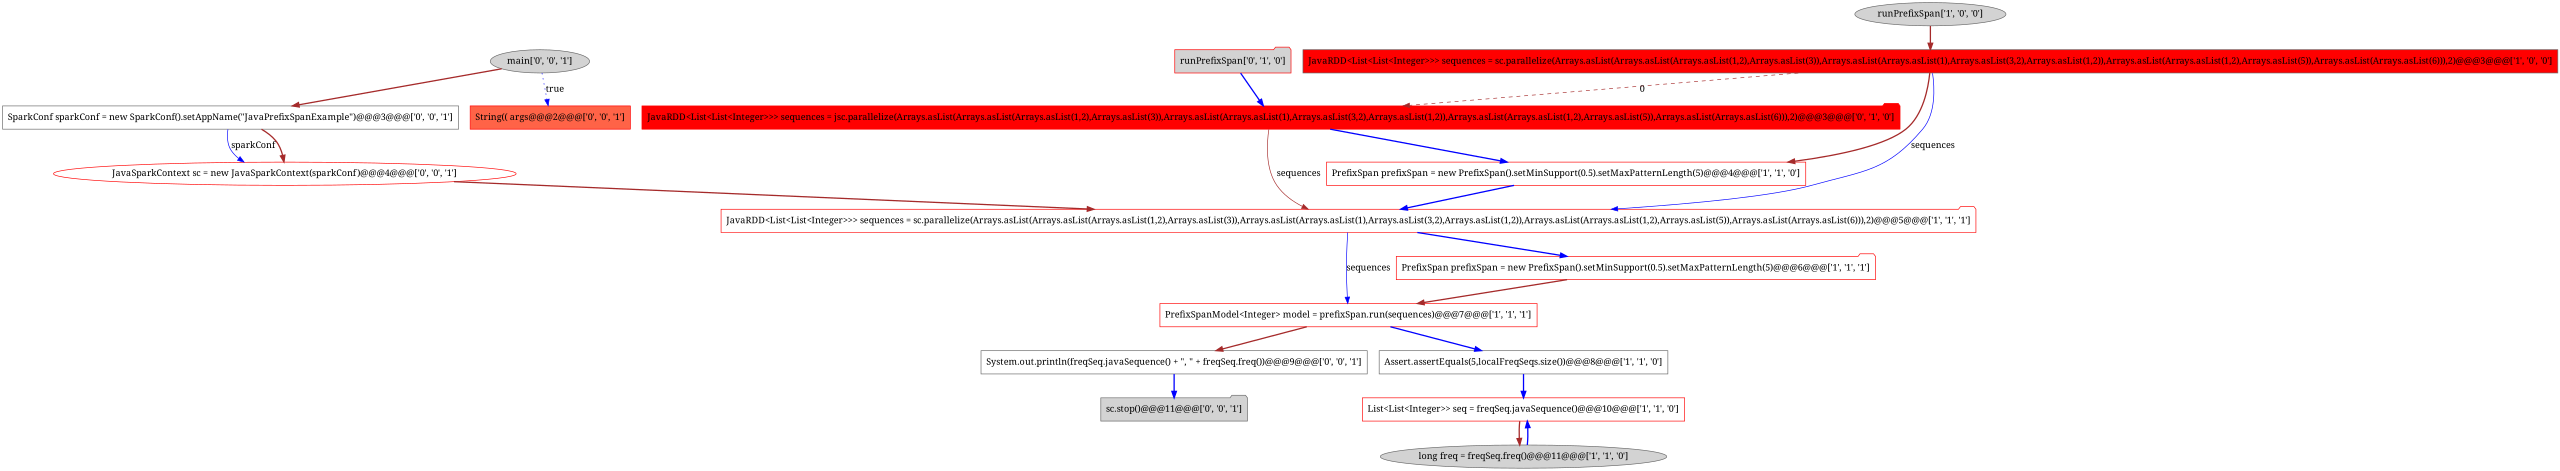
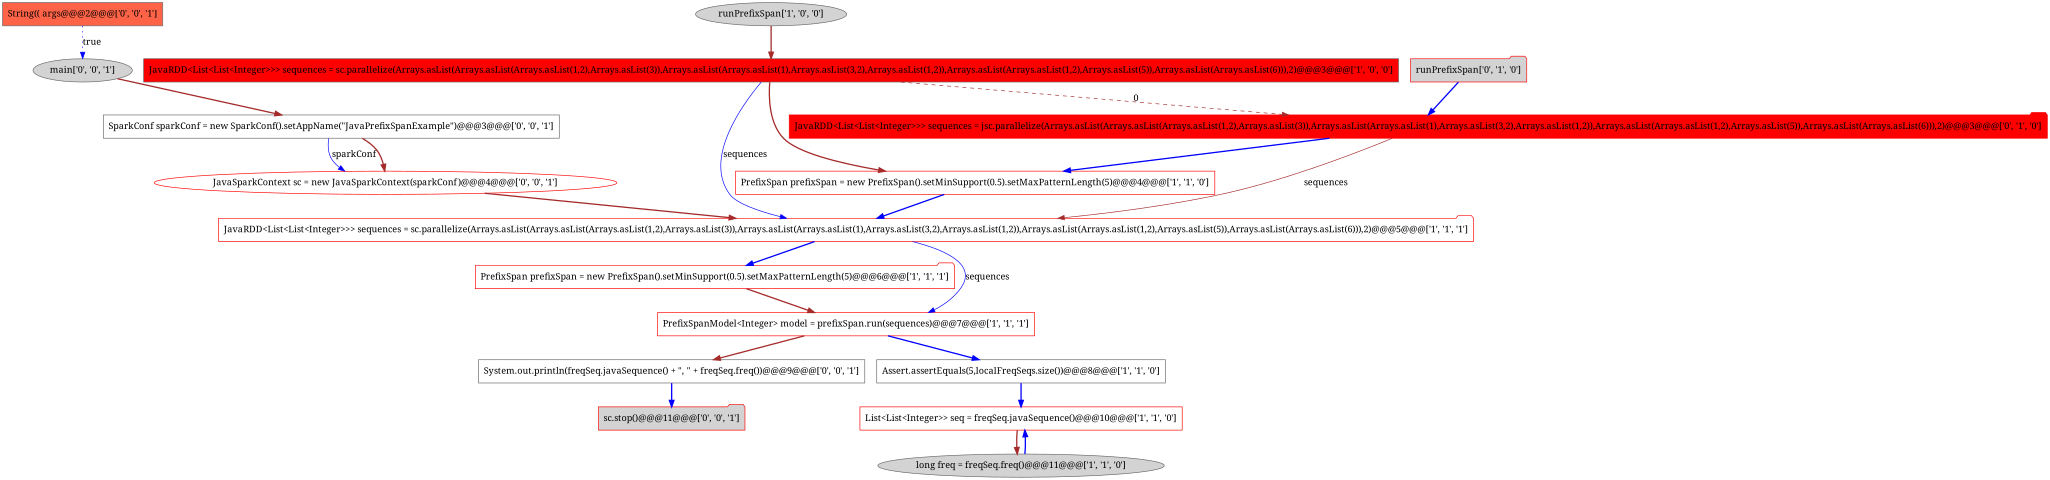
(544, 86) -> (83, 39)
(550, 118) -> (83, 14)
(1174, 409) -> (672, 418)
